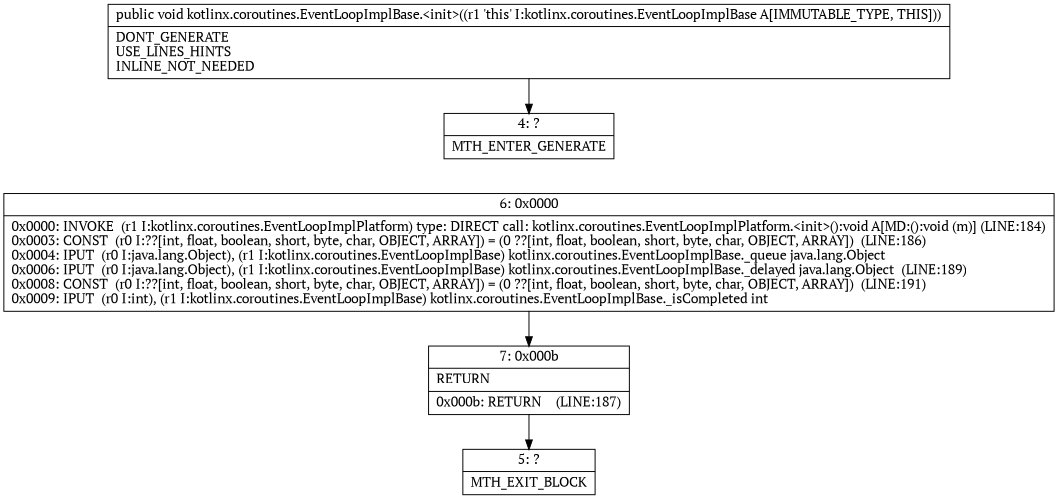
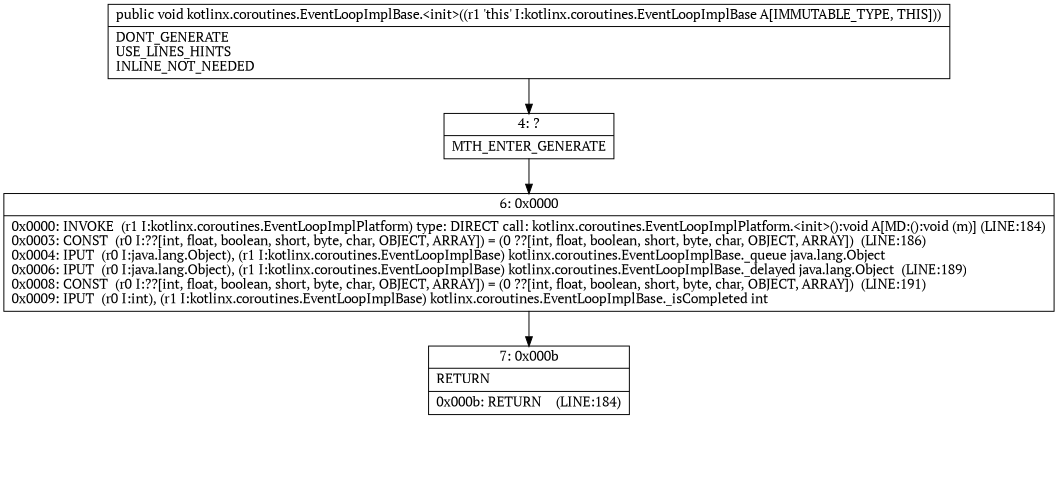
none -> (529, 171)
(529, 403) -> (529, 403)
(529, 472) -> none
